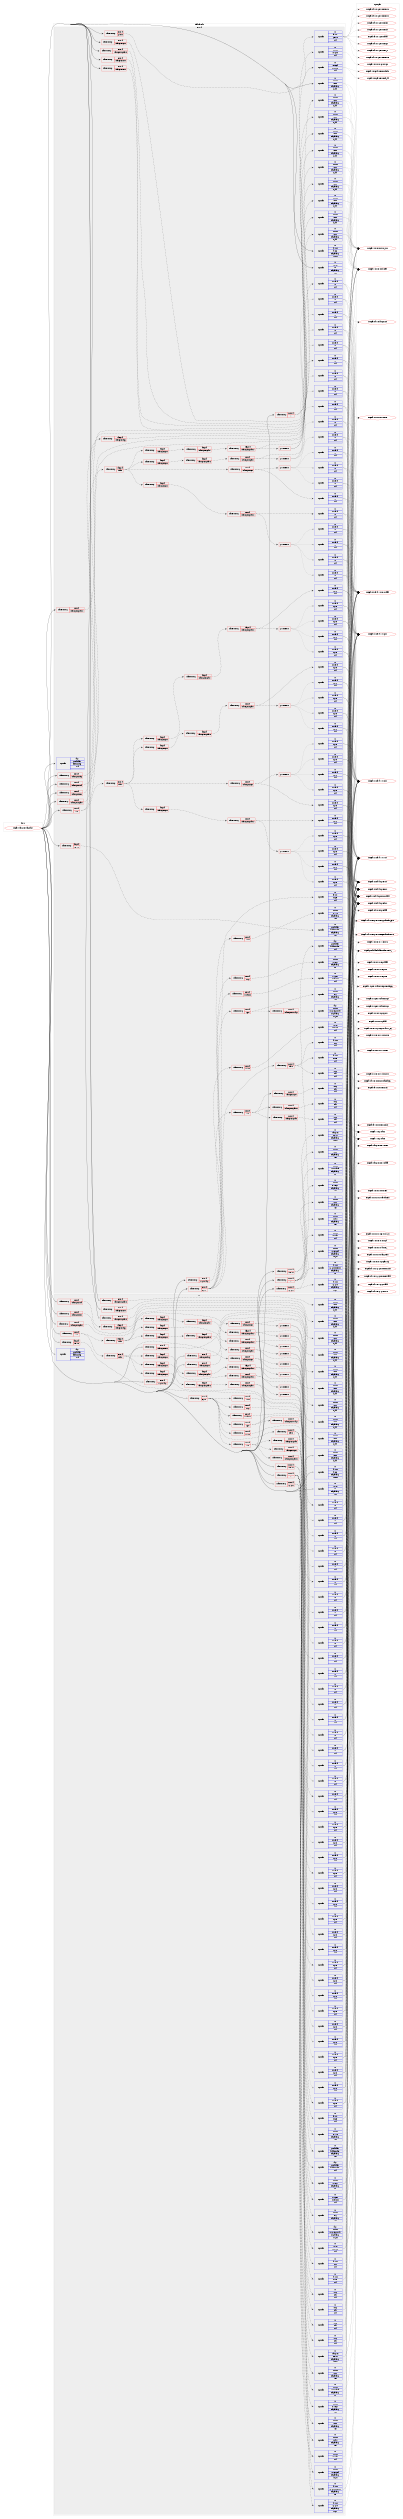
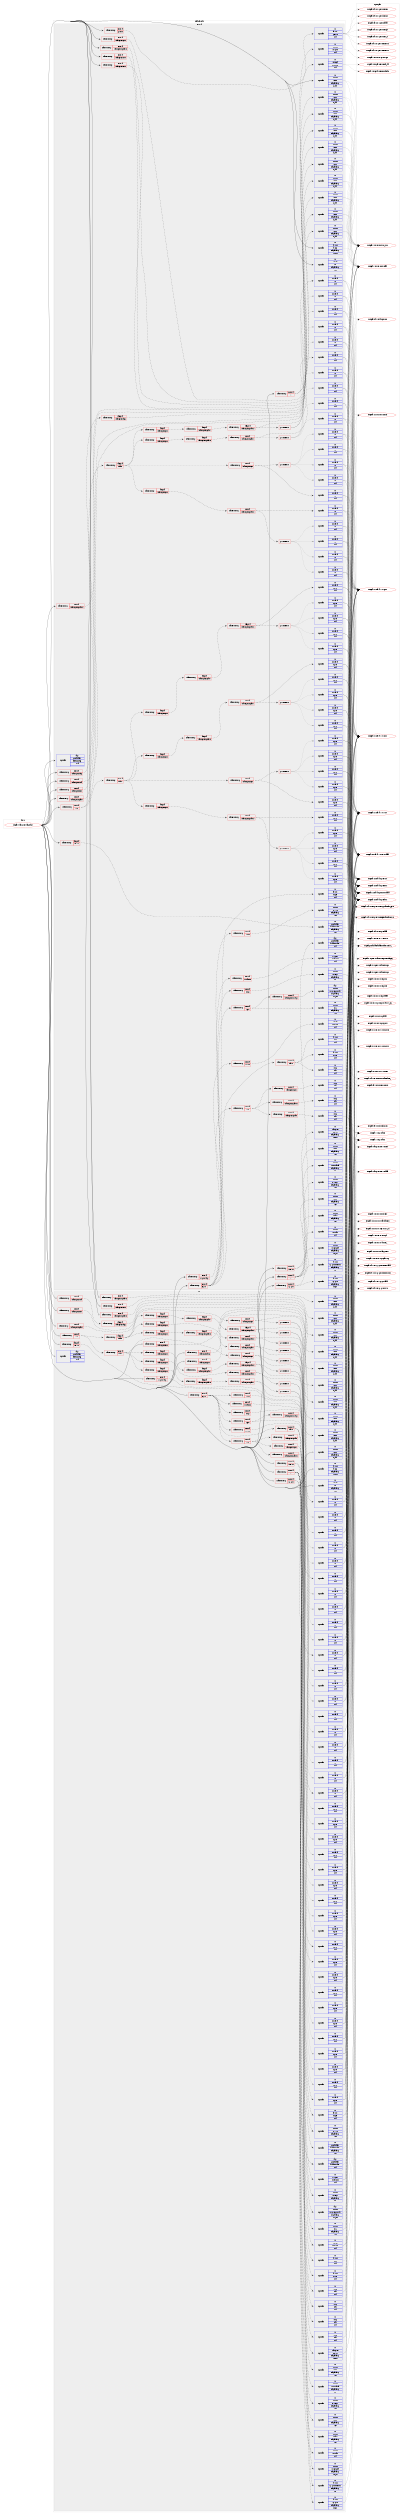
(378, 58) -> none
